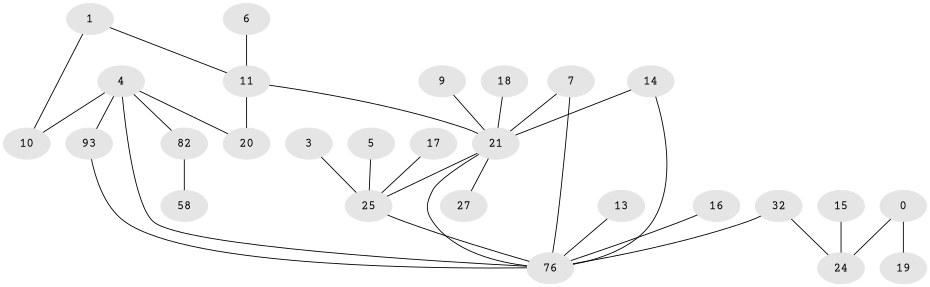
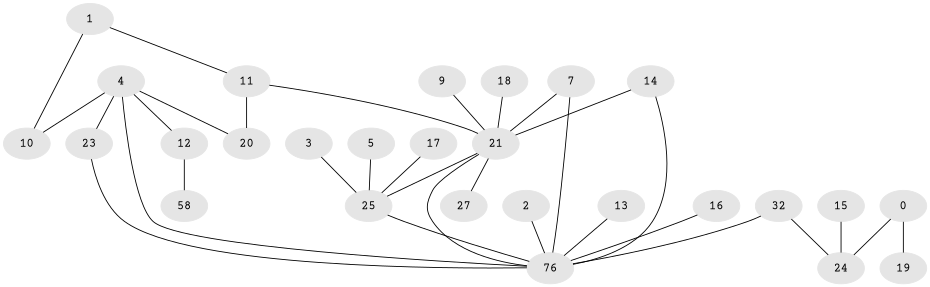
(247, 19) -> none
(89, 144) -> (89, 144)
(184, 144) -> (184, 144)
none -> (526, 206)
